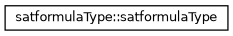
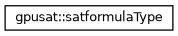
(117, 18) -> (89, 18)
